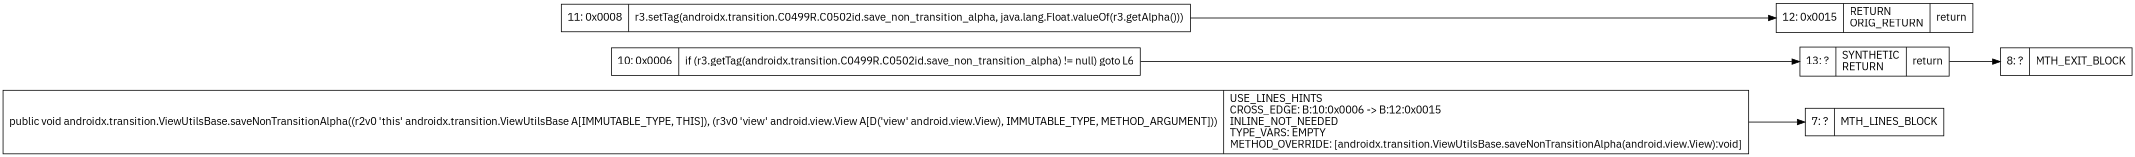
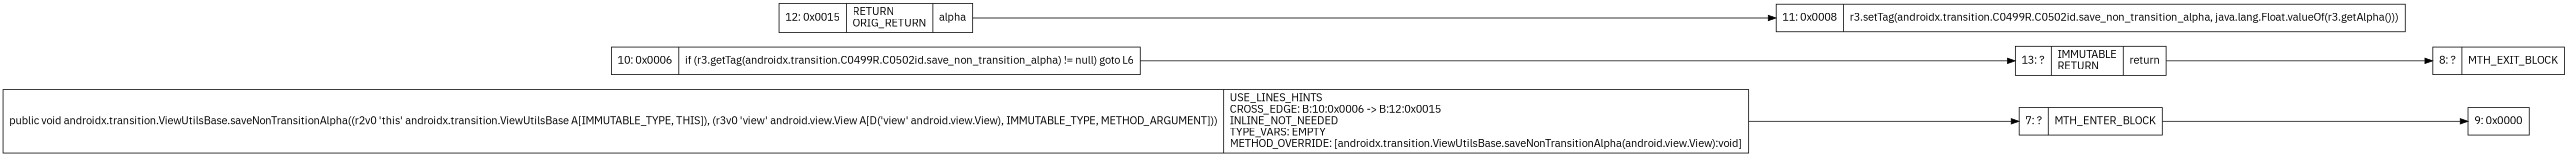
(1479, 18) -> (1370, 18)
(1951, 18) -> (953, 18)
(1871, 55) -> (2087, 55)
none -> (2499, 121)
(1889, 122) -> (2105, 121)
